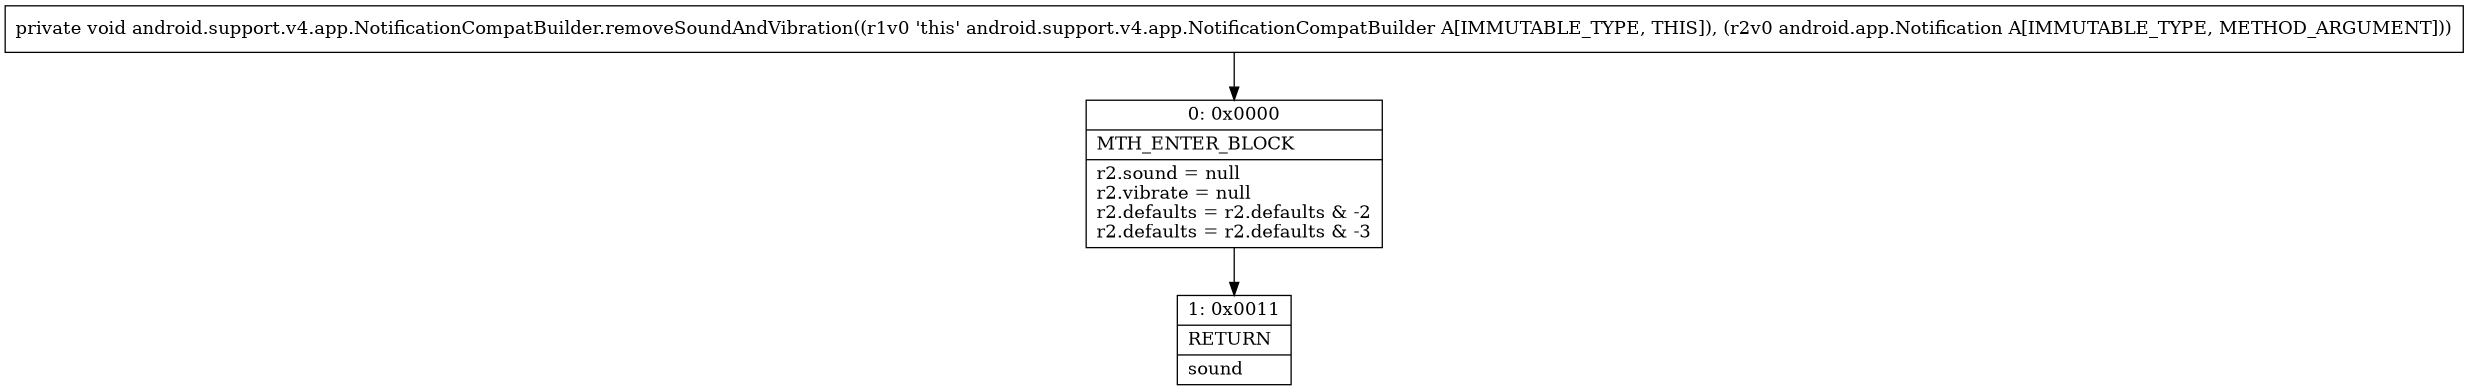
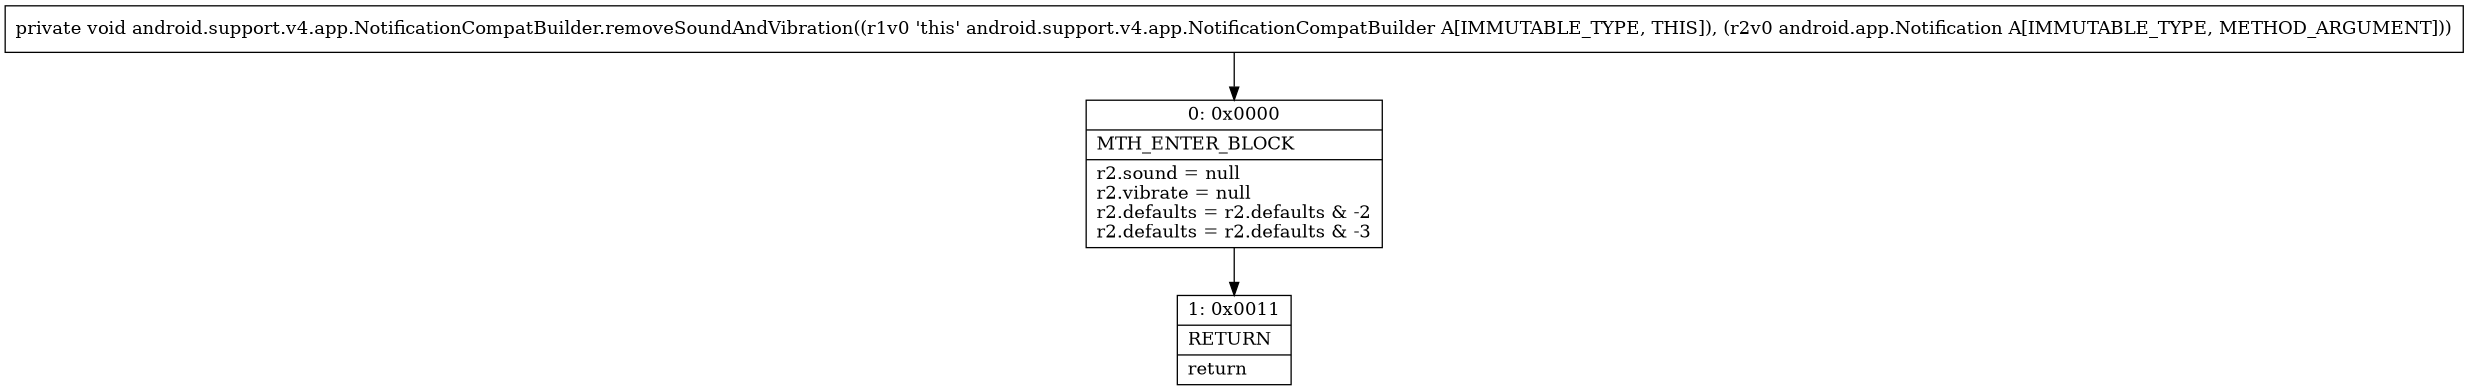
(1215, 369) -> (1217, 369)
